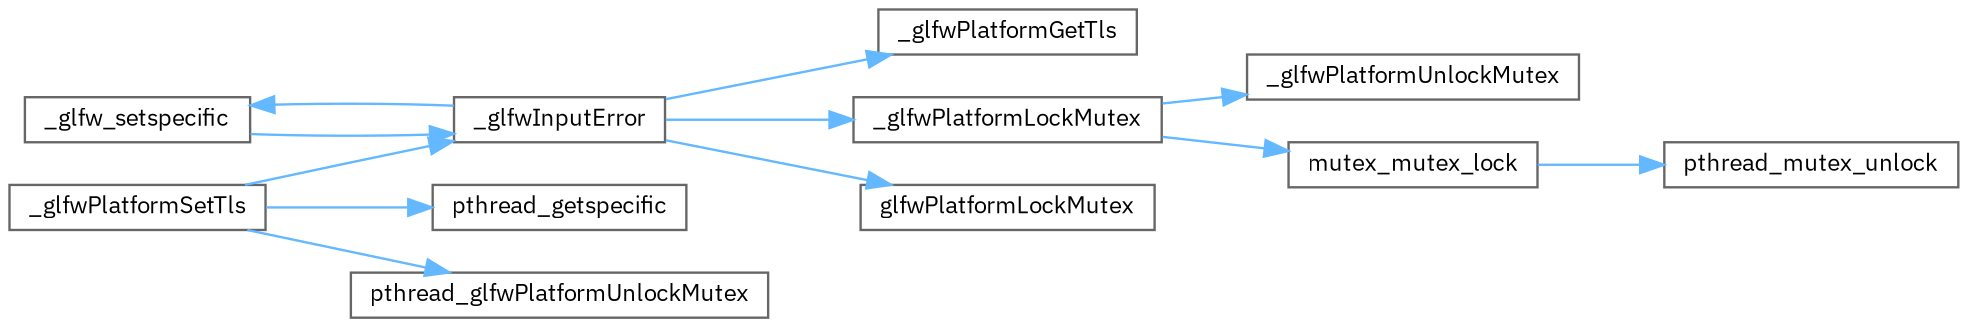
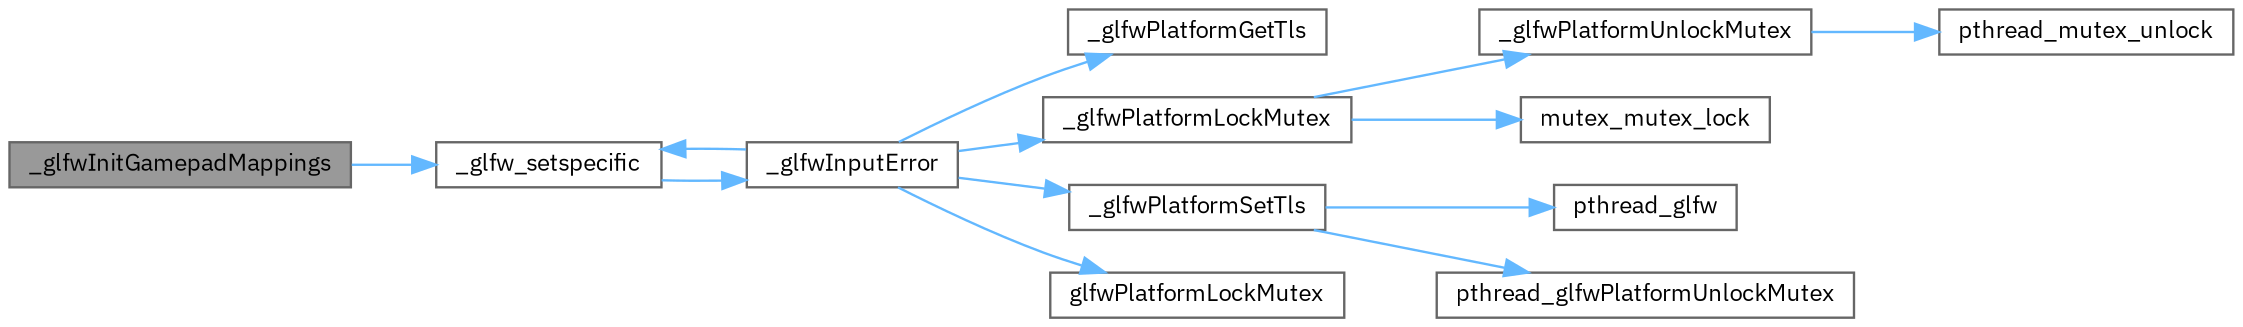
none -> (180, 165)
(337, 165) -> (1002, 183)
(1589, 165) -> (1863, 32)
(560, 207) -> (1645, 207)
